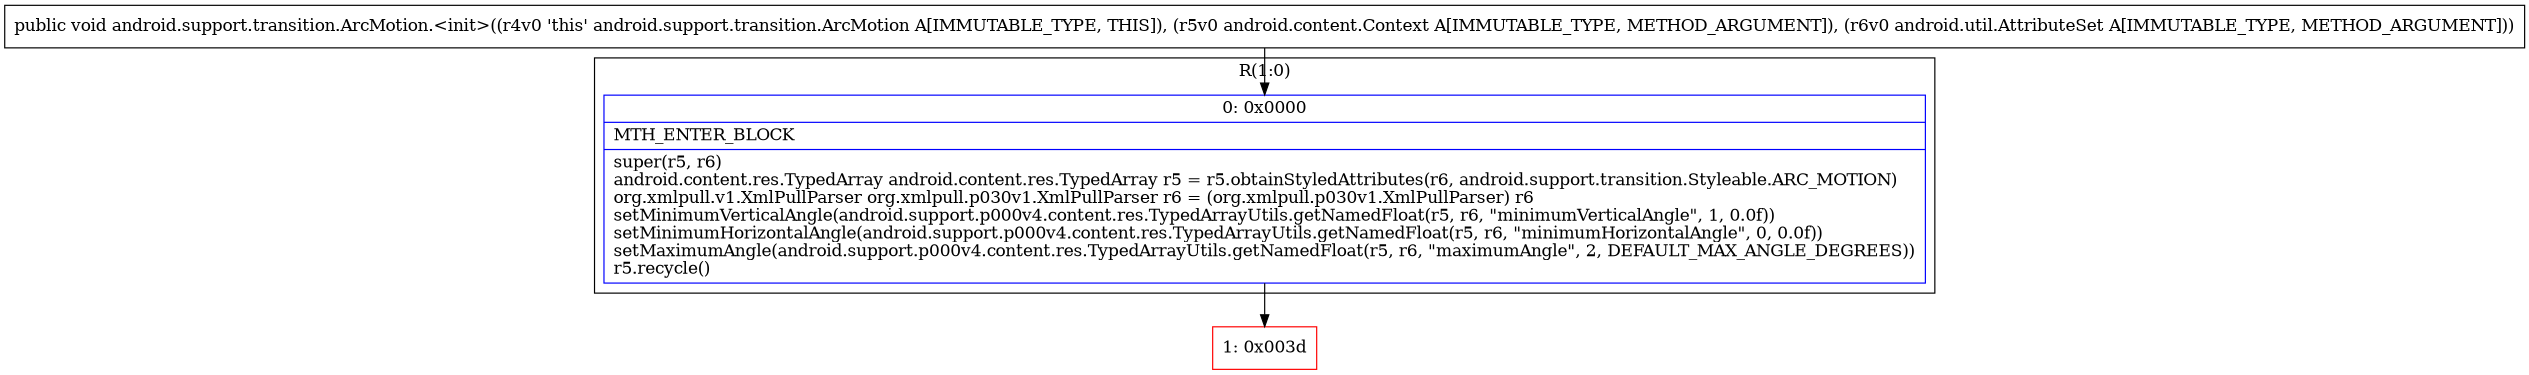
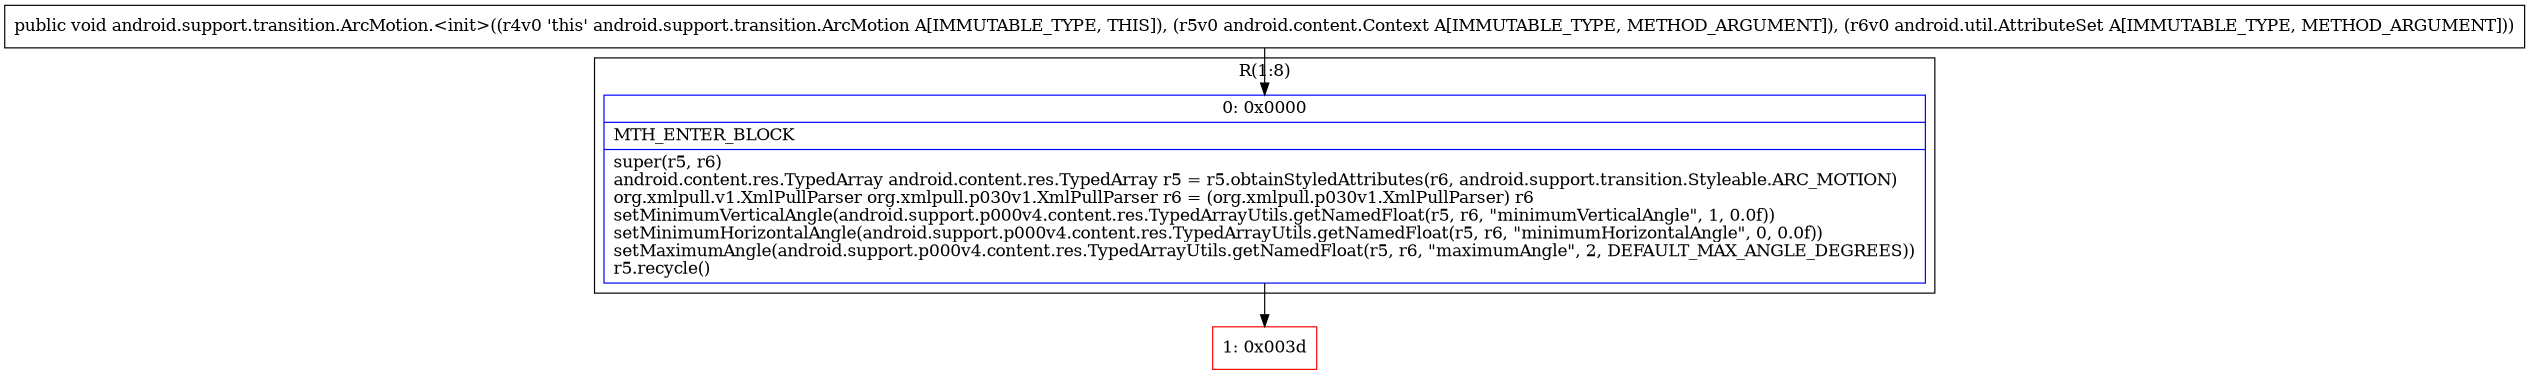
(1265, 72) -> (1265, 72)
